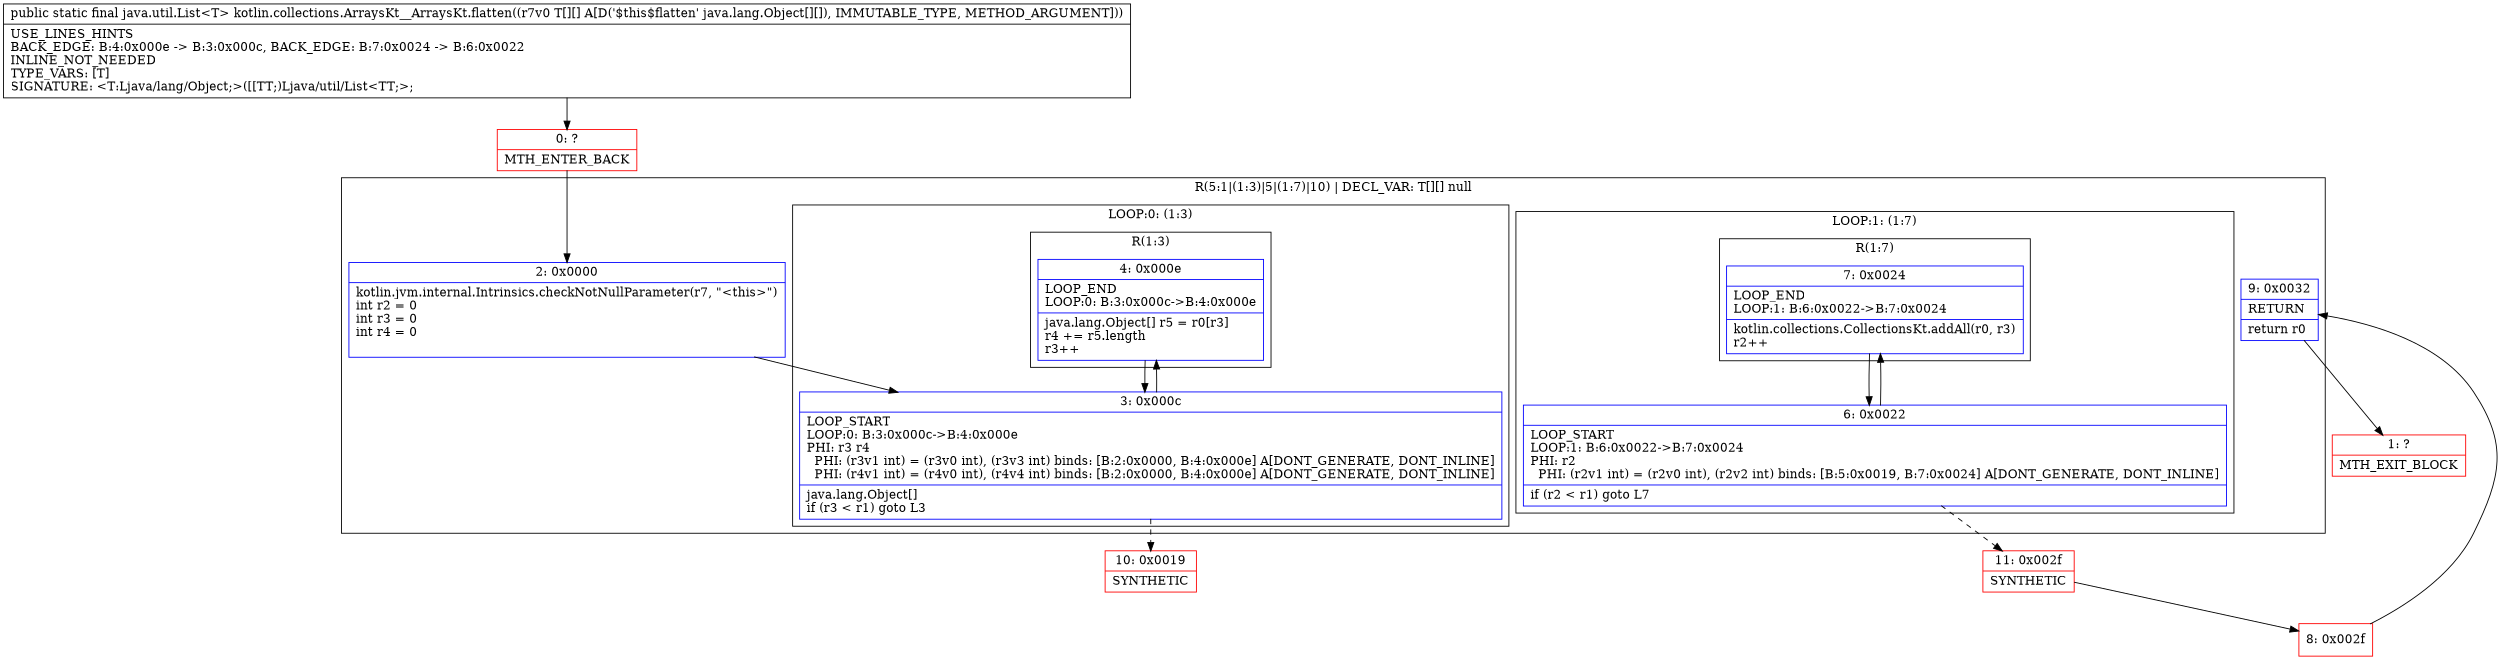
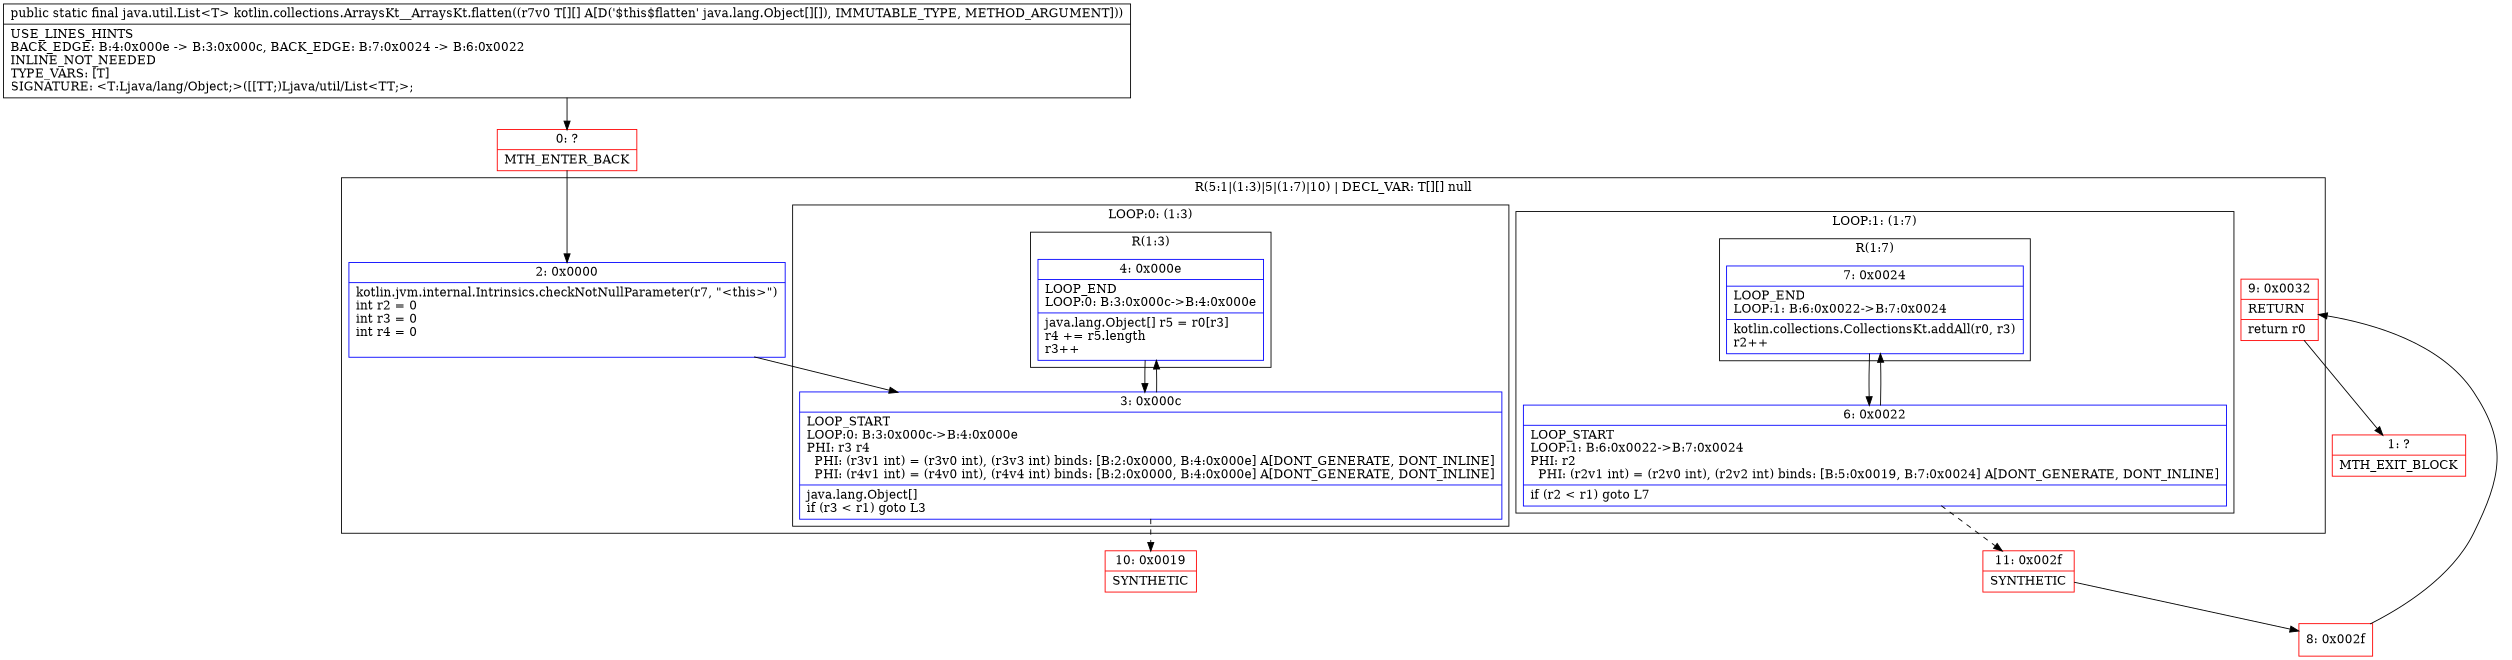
(2280, 310) -> (2280, 310)
